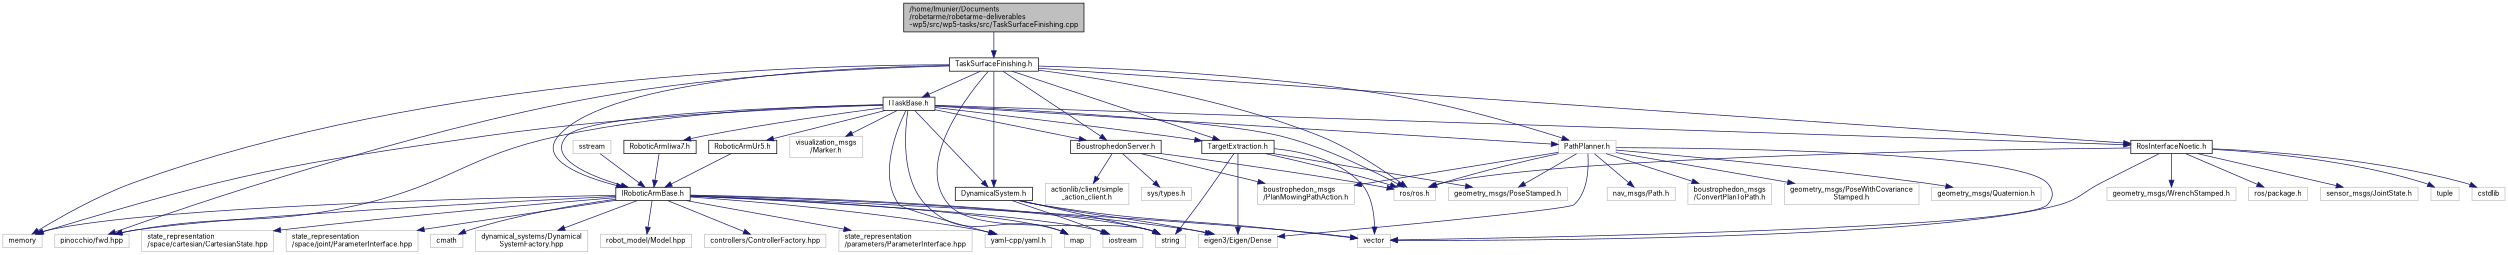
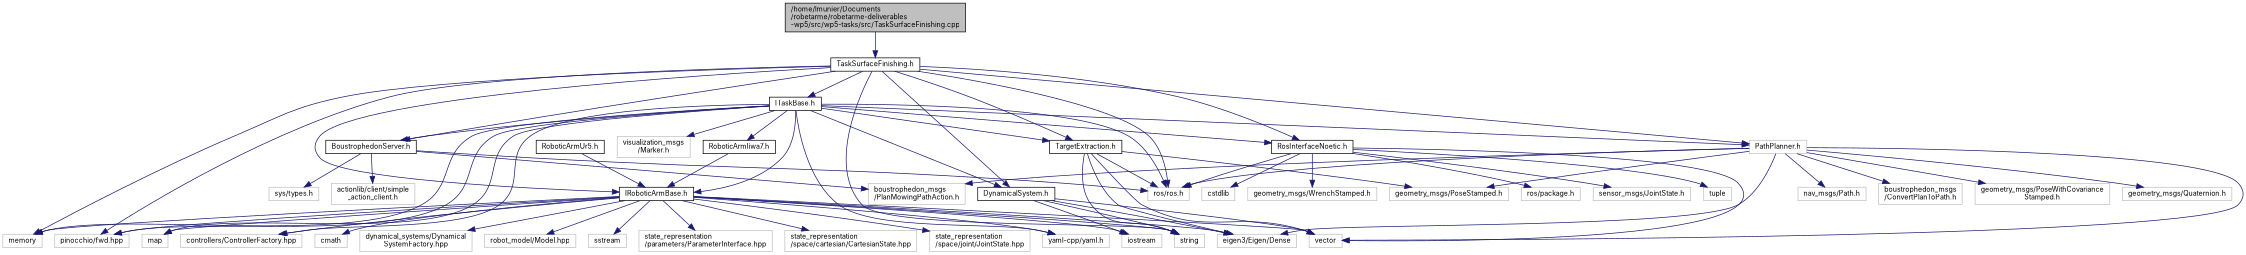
(829, 125) -> (522, 145)
(620, 168) -> (634, 215)
(352, 241) -> (980, 241)
